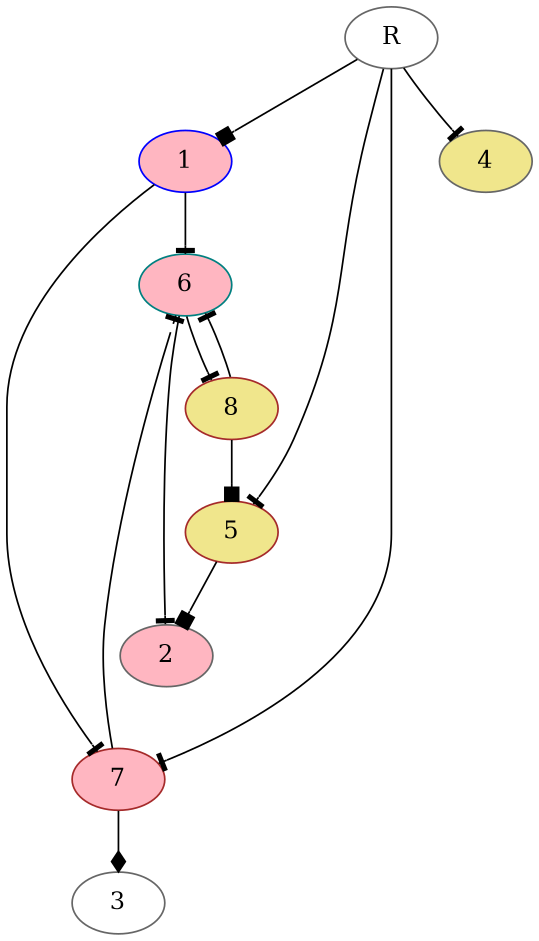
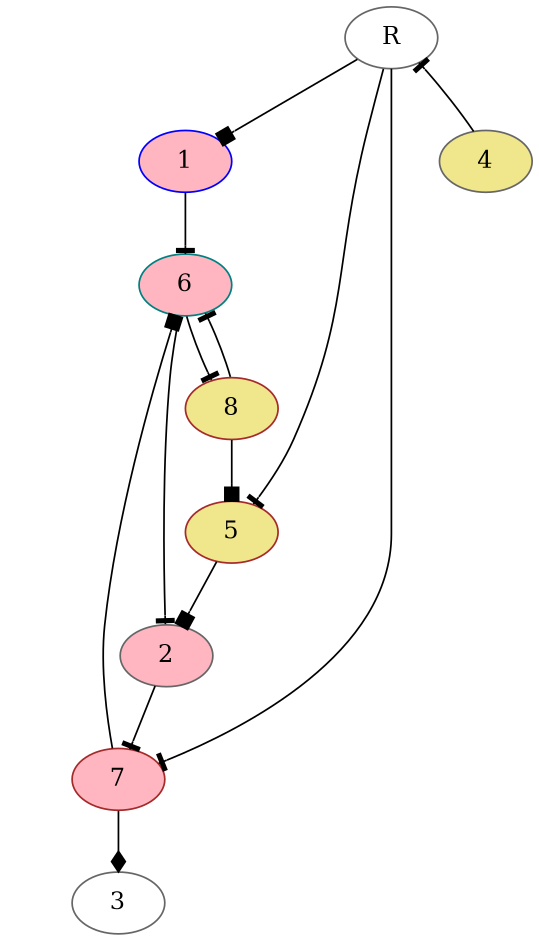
(427, 99) -> (450, 100)
(7, 448) -> (144, 713)
(118, 538) -> (118, 538)
